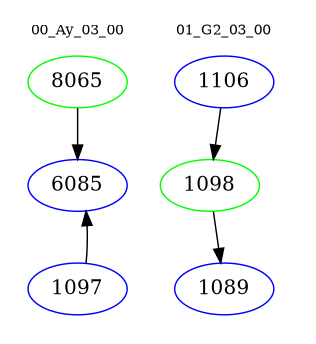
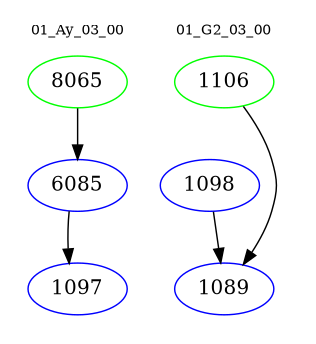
(78, 31) -> (78, 31)
(224, 82) -> (224, 82)
(218, 127) -> (276, 178)
(210, 185) -> (210, 185)
(87, 245) -> (68, 230)
